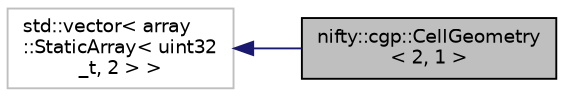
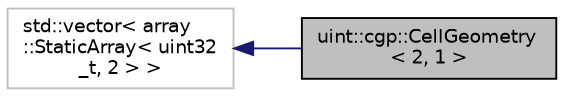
(429, 48) -> (429, 48)
